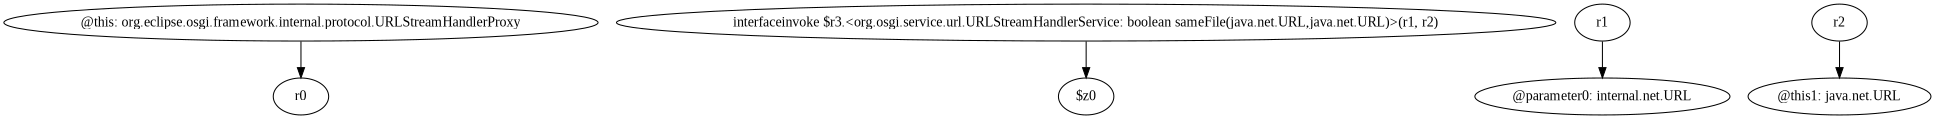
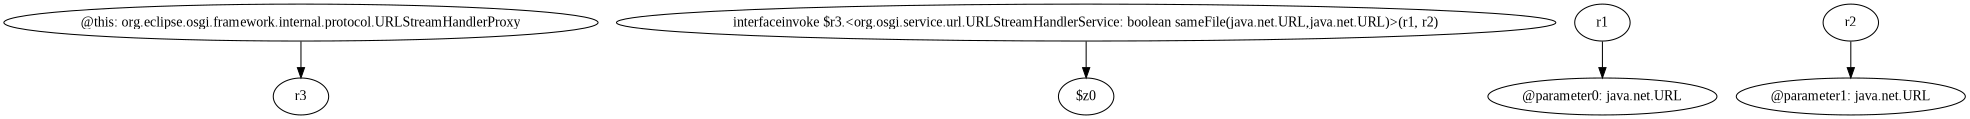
(301, 96) -> (301, 96)
(1602, 96) -> (1602, 96)
(1839, 96) -> (1851, 96)
